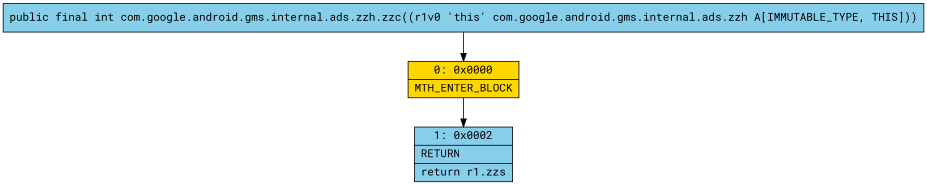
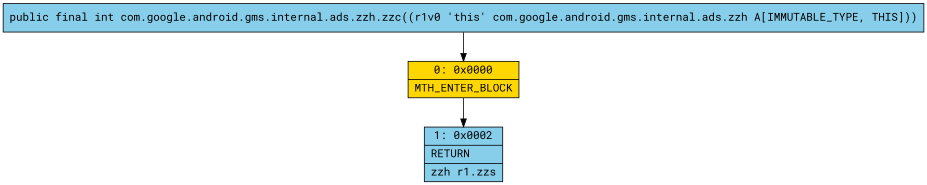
(464, 172) -> (464, 172)
